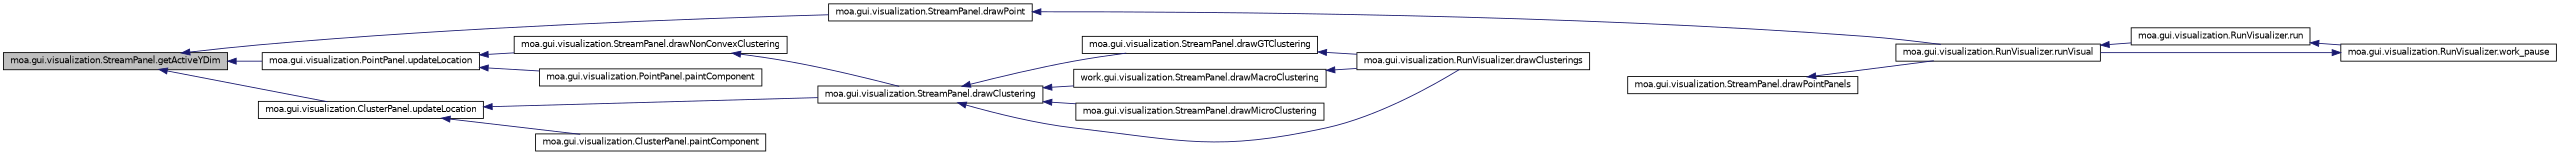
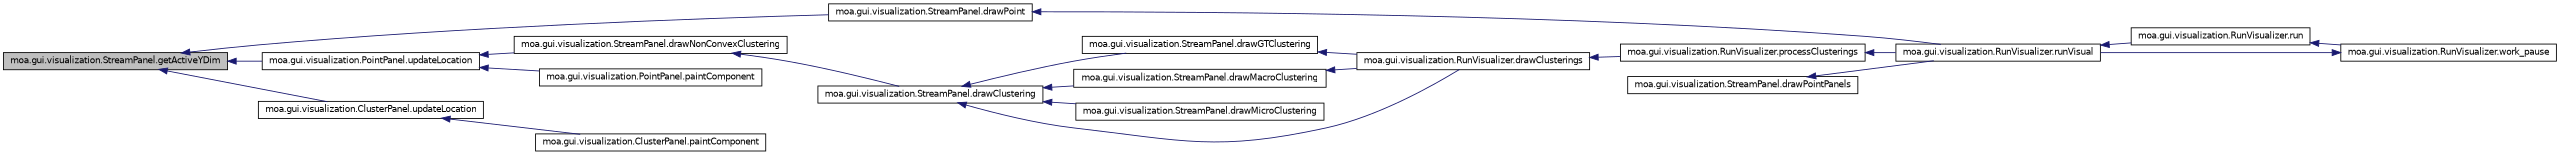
none -> (1743, 53)
(1200, 78) -> (1200, 78)
(655, 102) -> none
